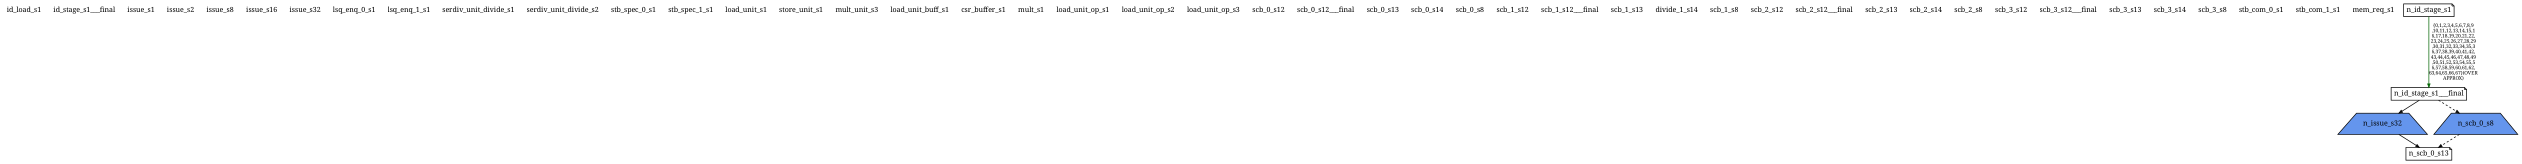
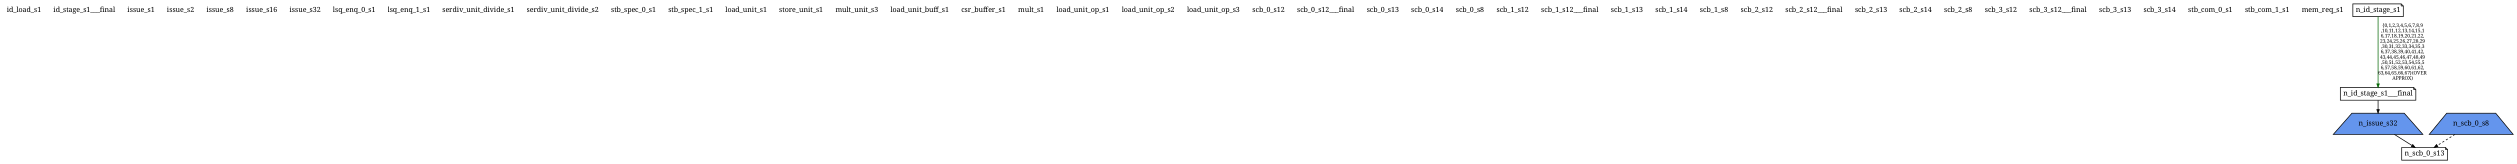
(1677, 10) -> (1671, 10)
(2213, 10) -> none
(2447, 106) -> none
